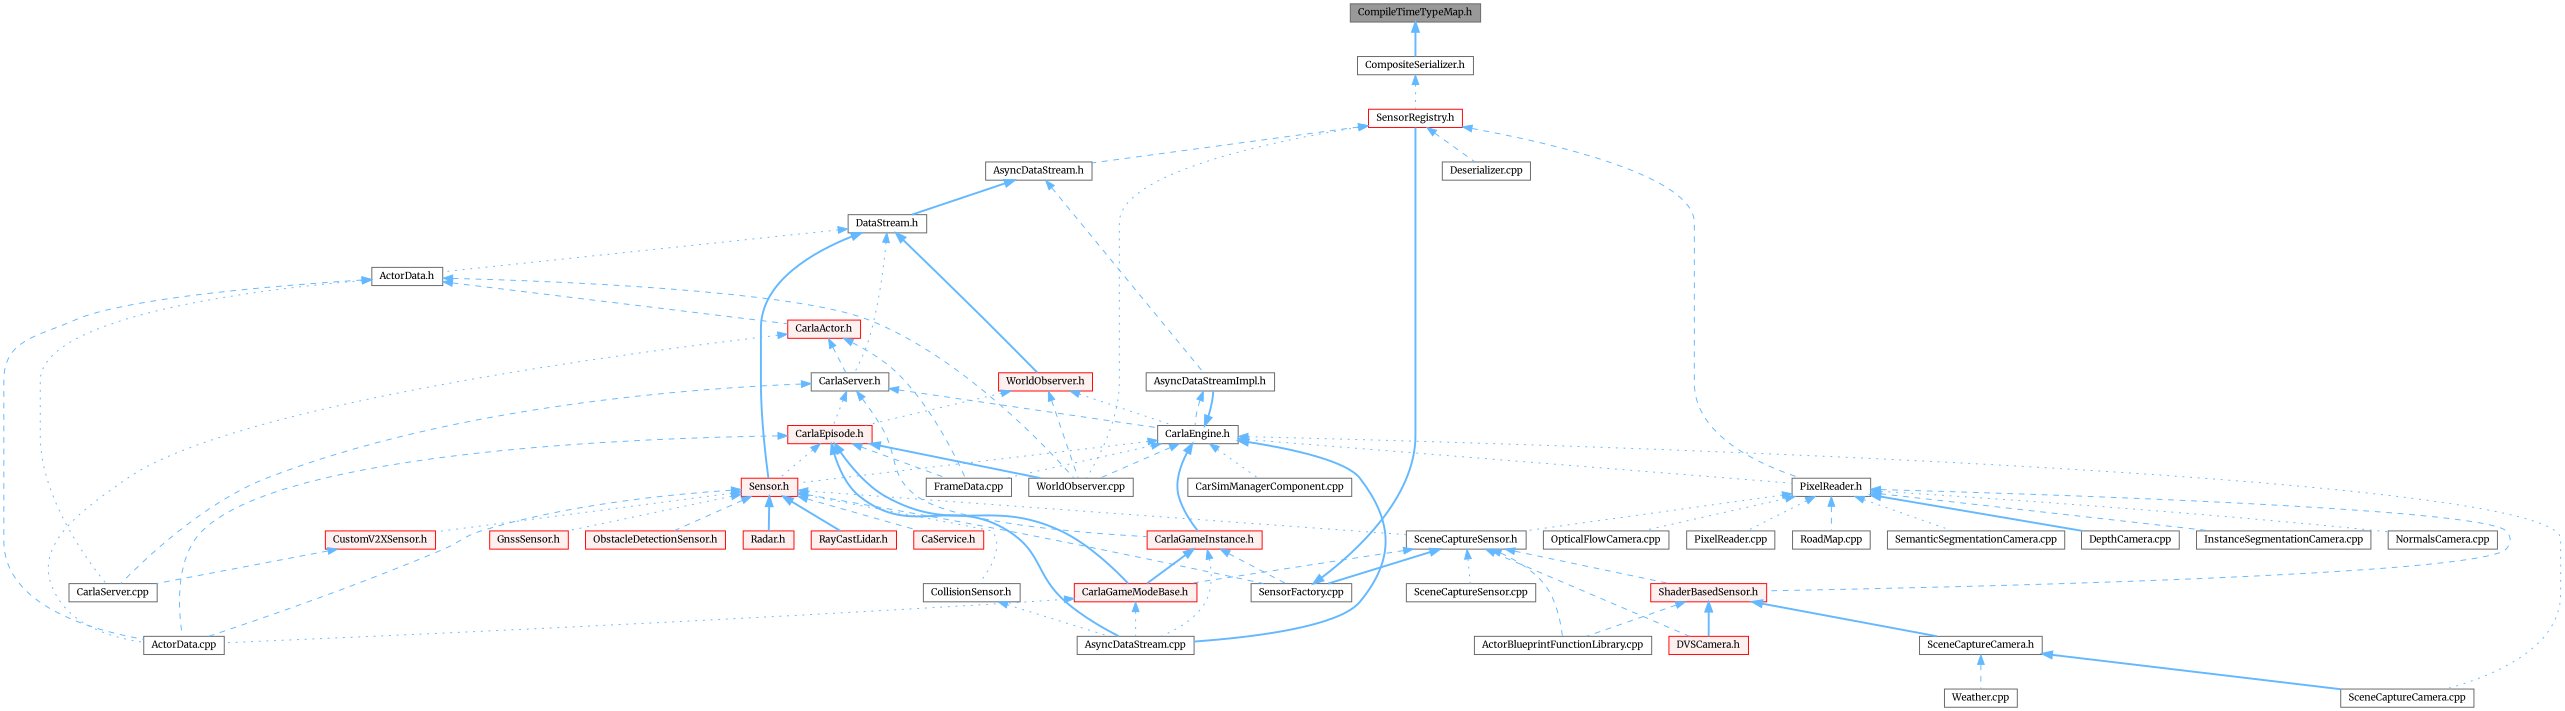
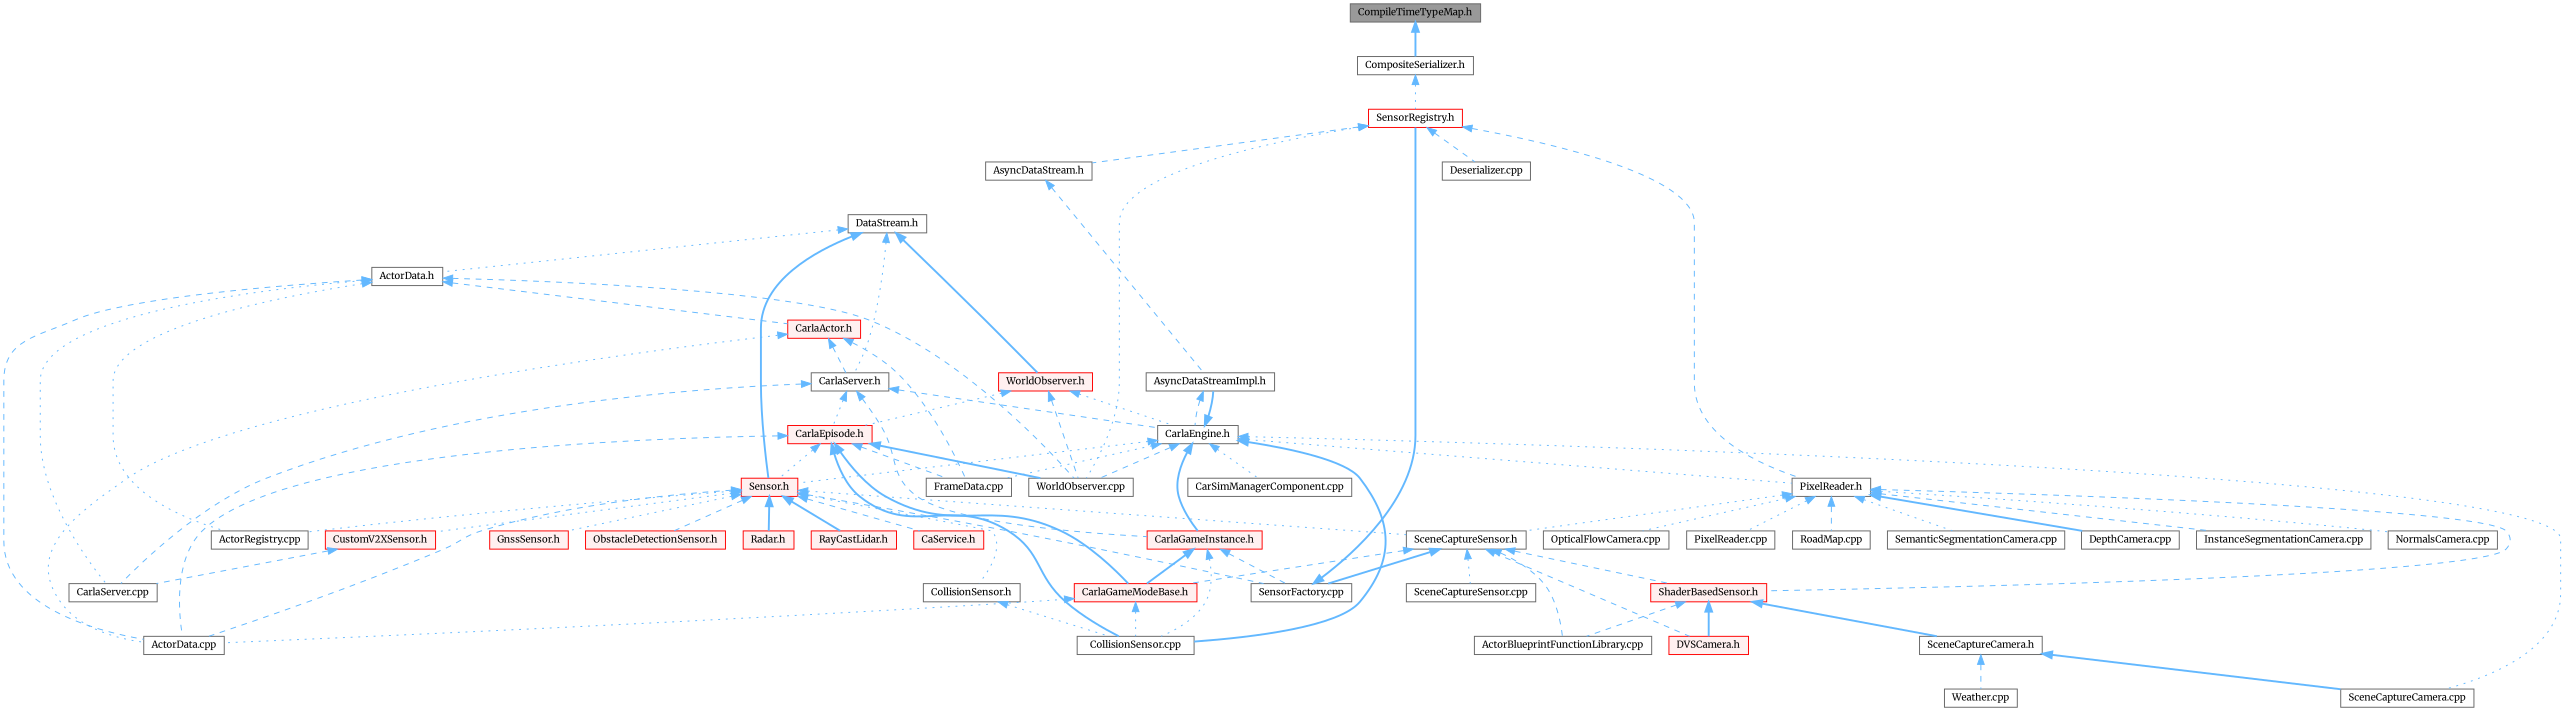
(959, 199) -> none
none -> (260, 540)
(1136, 645) -> (1136, 645)
